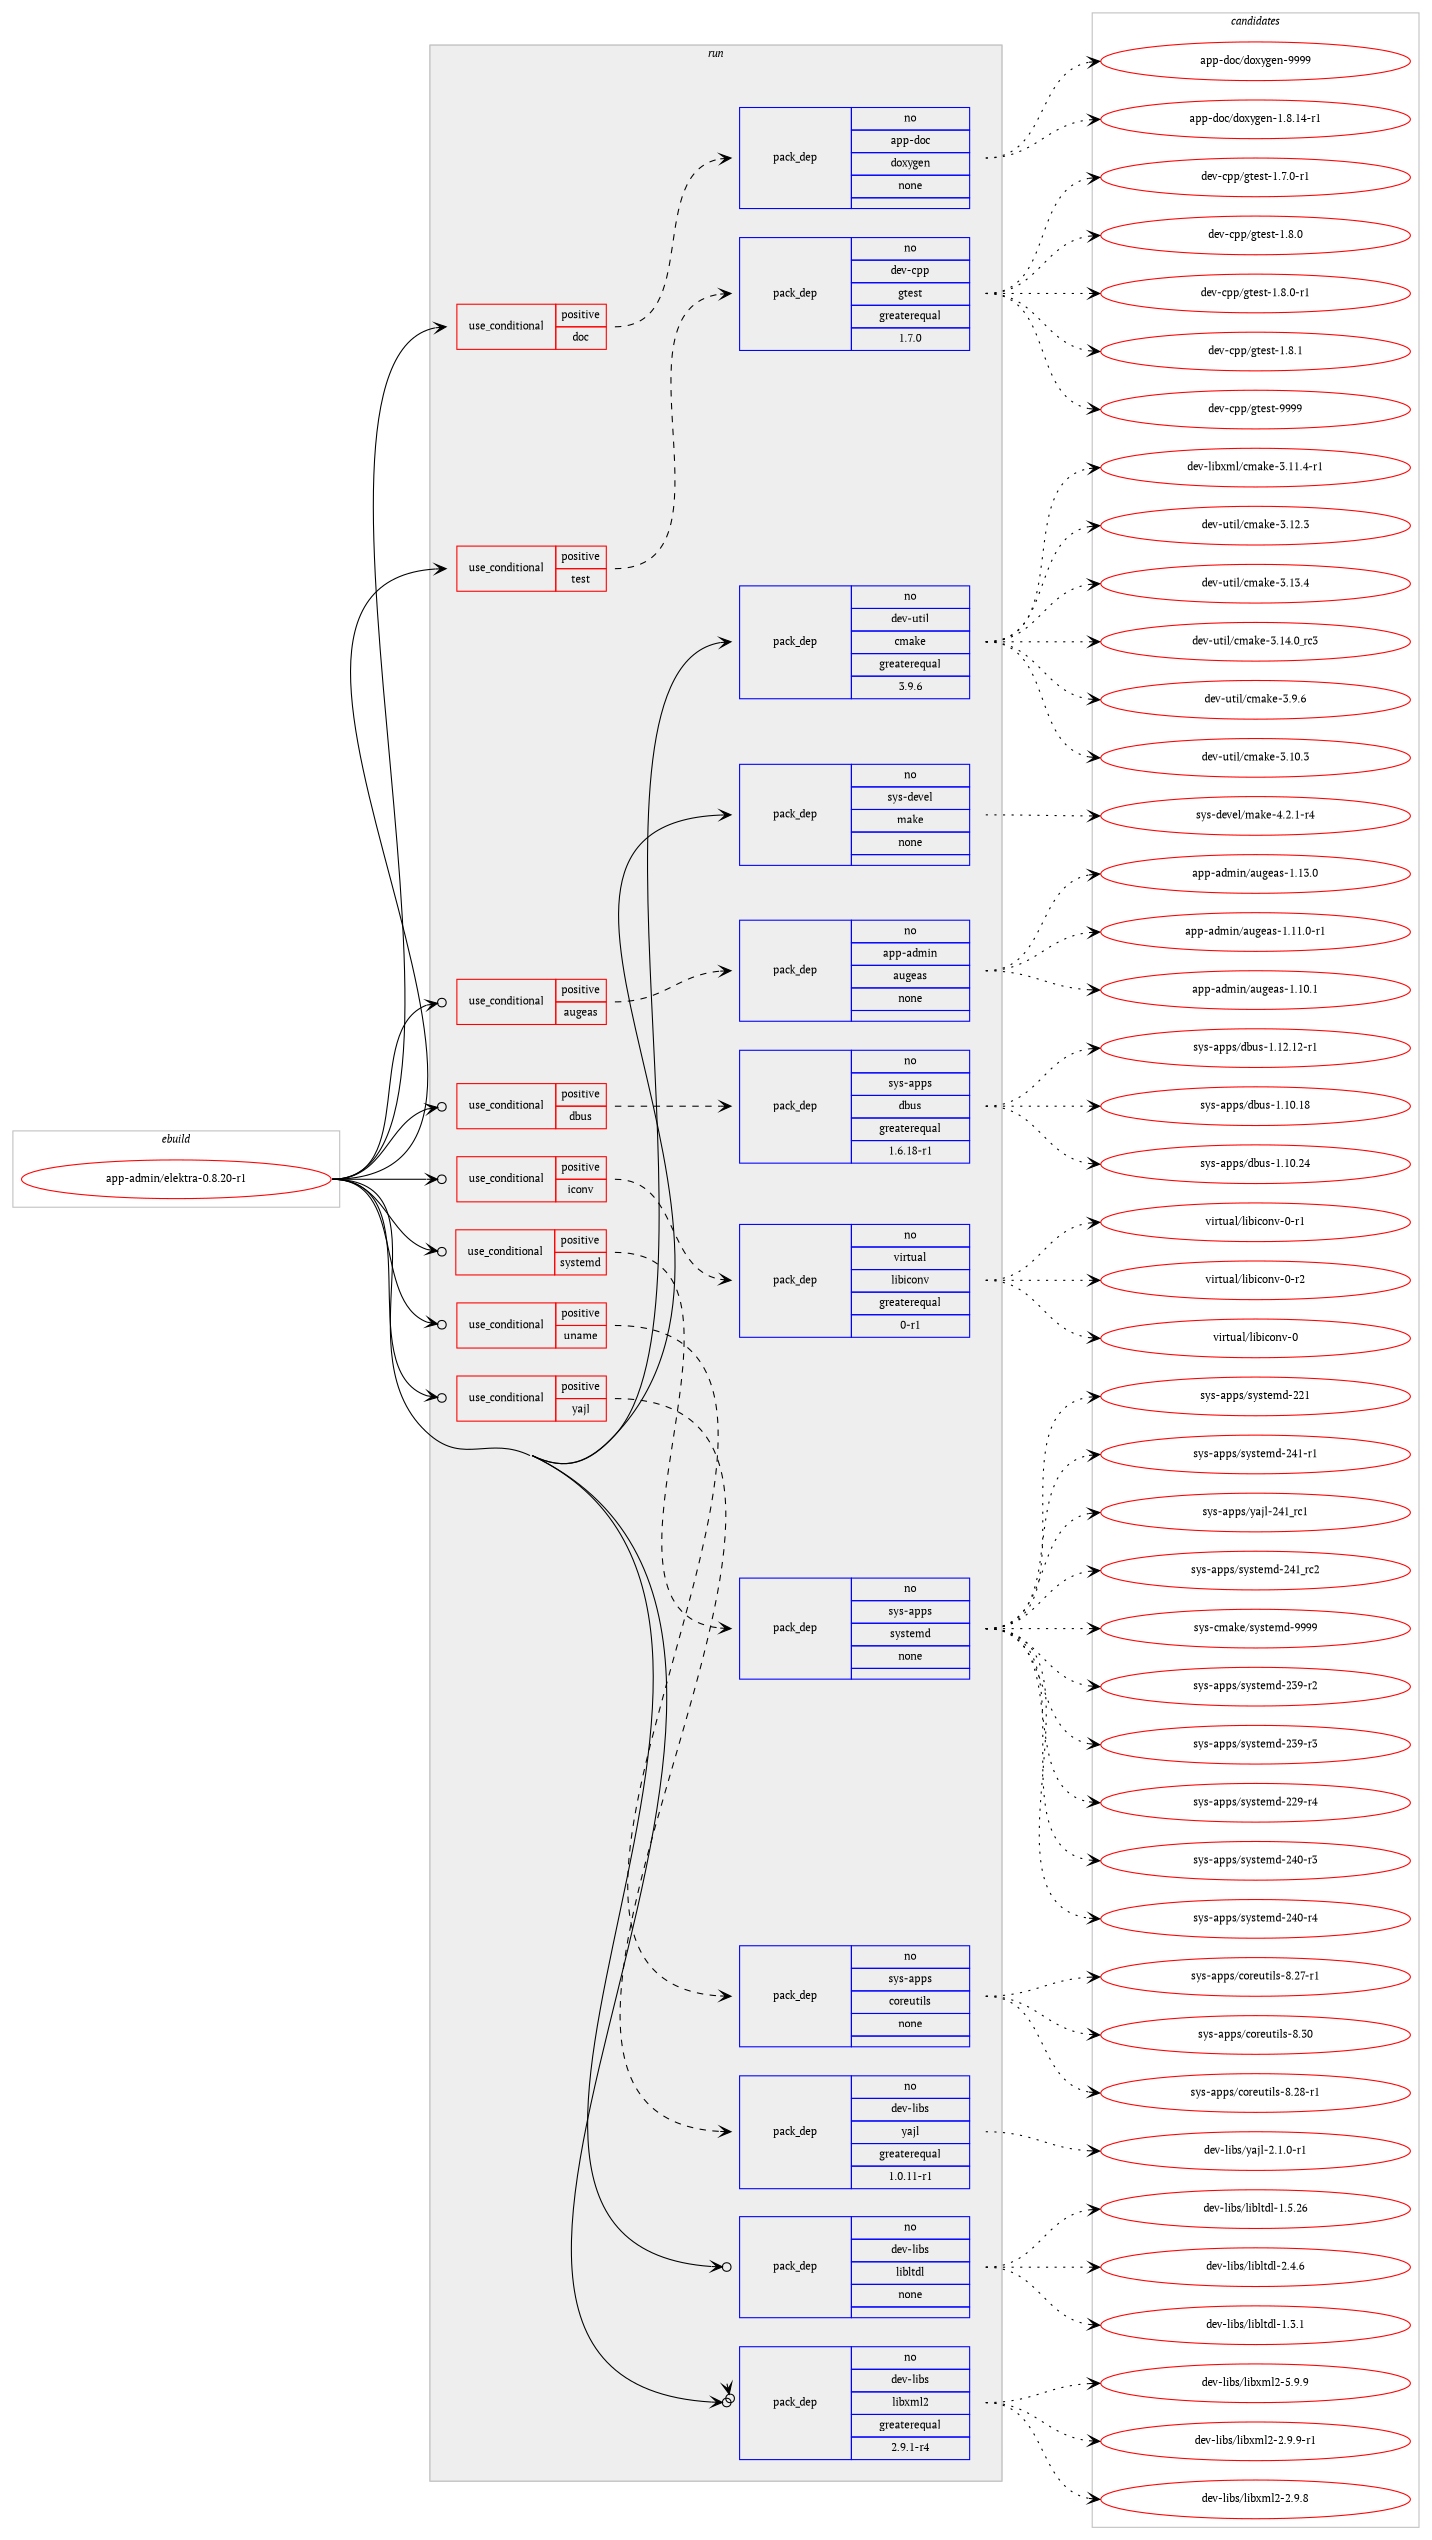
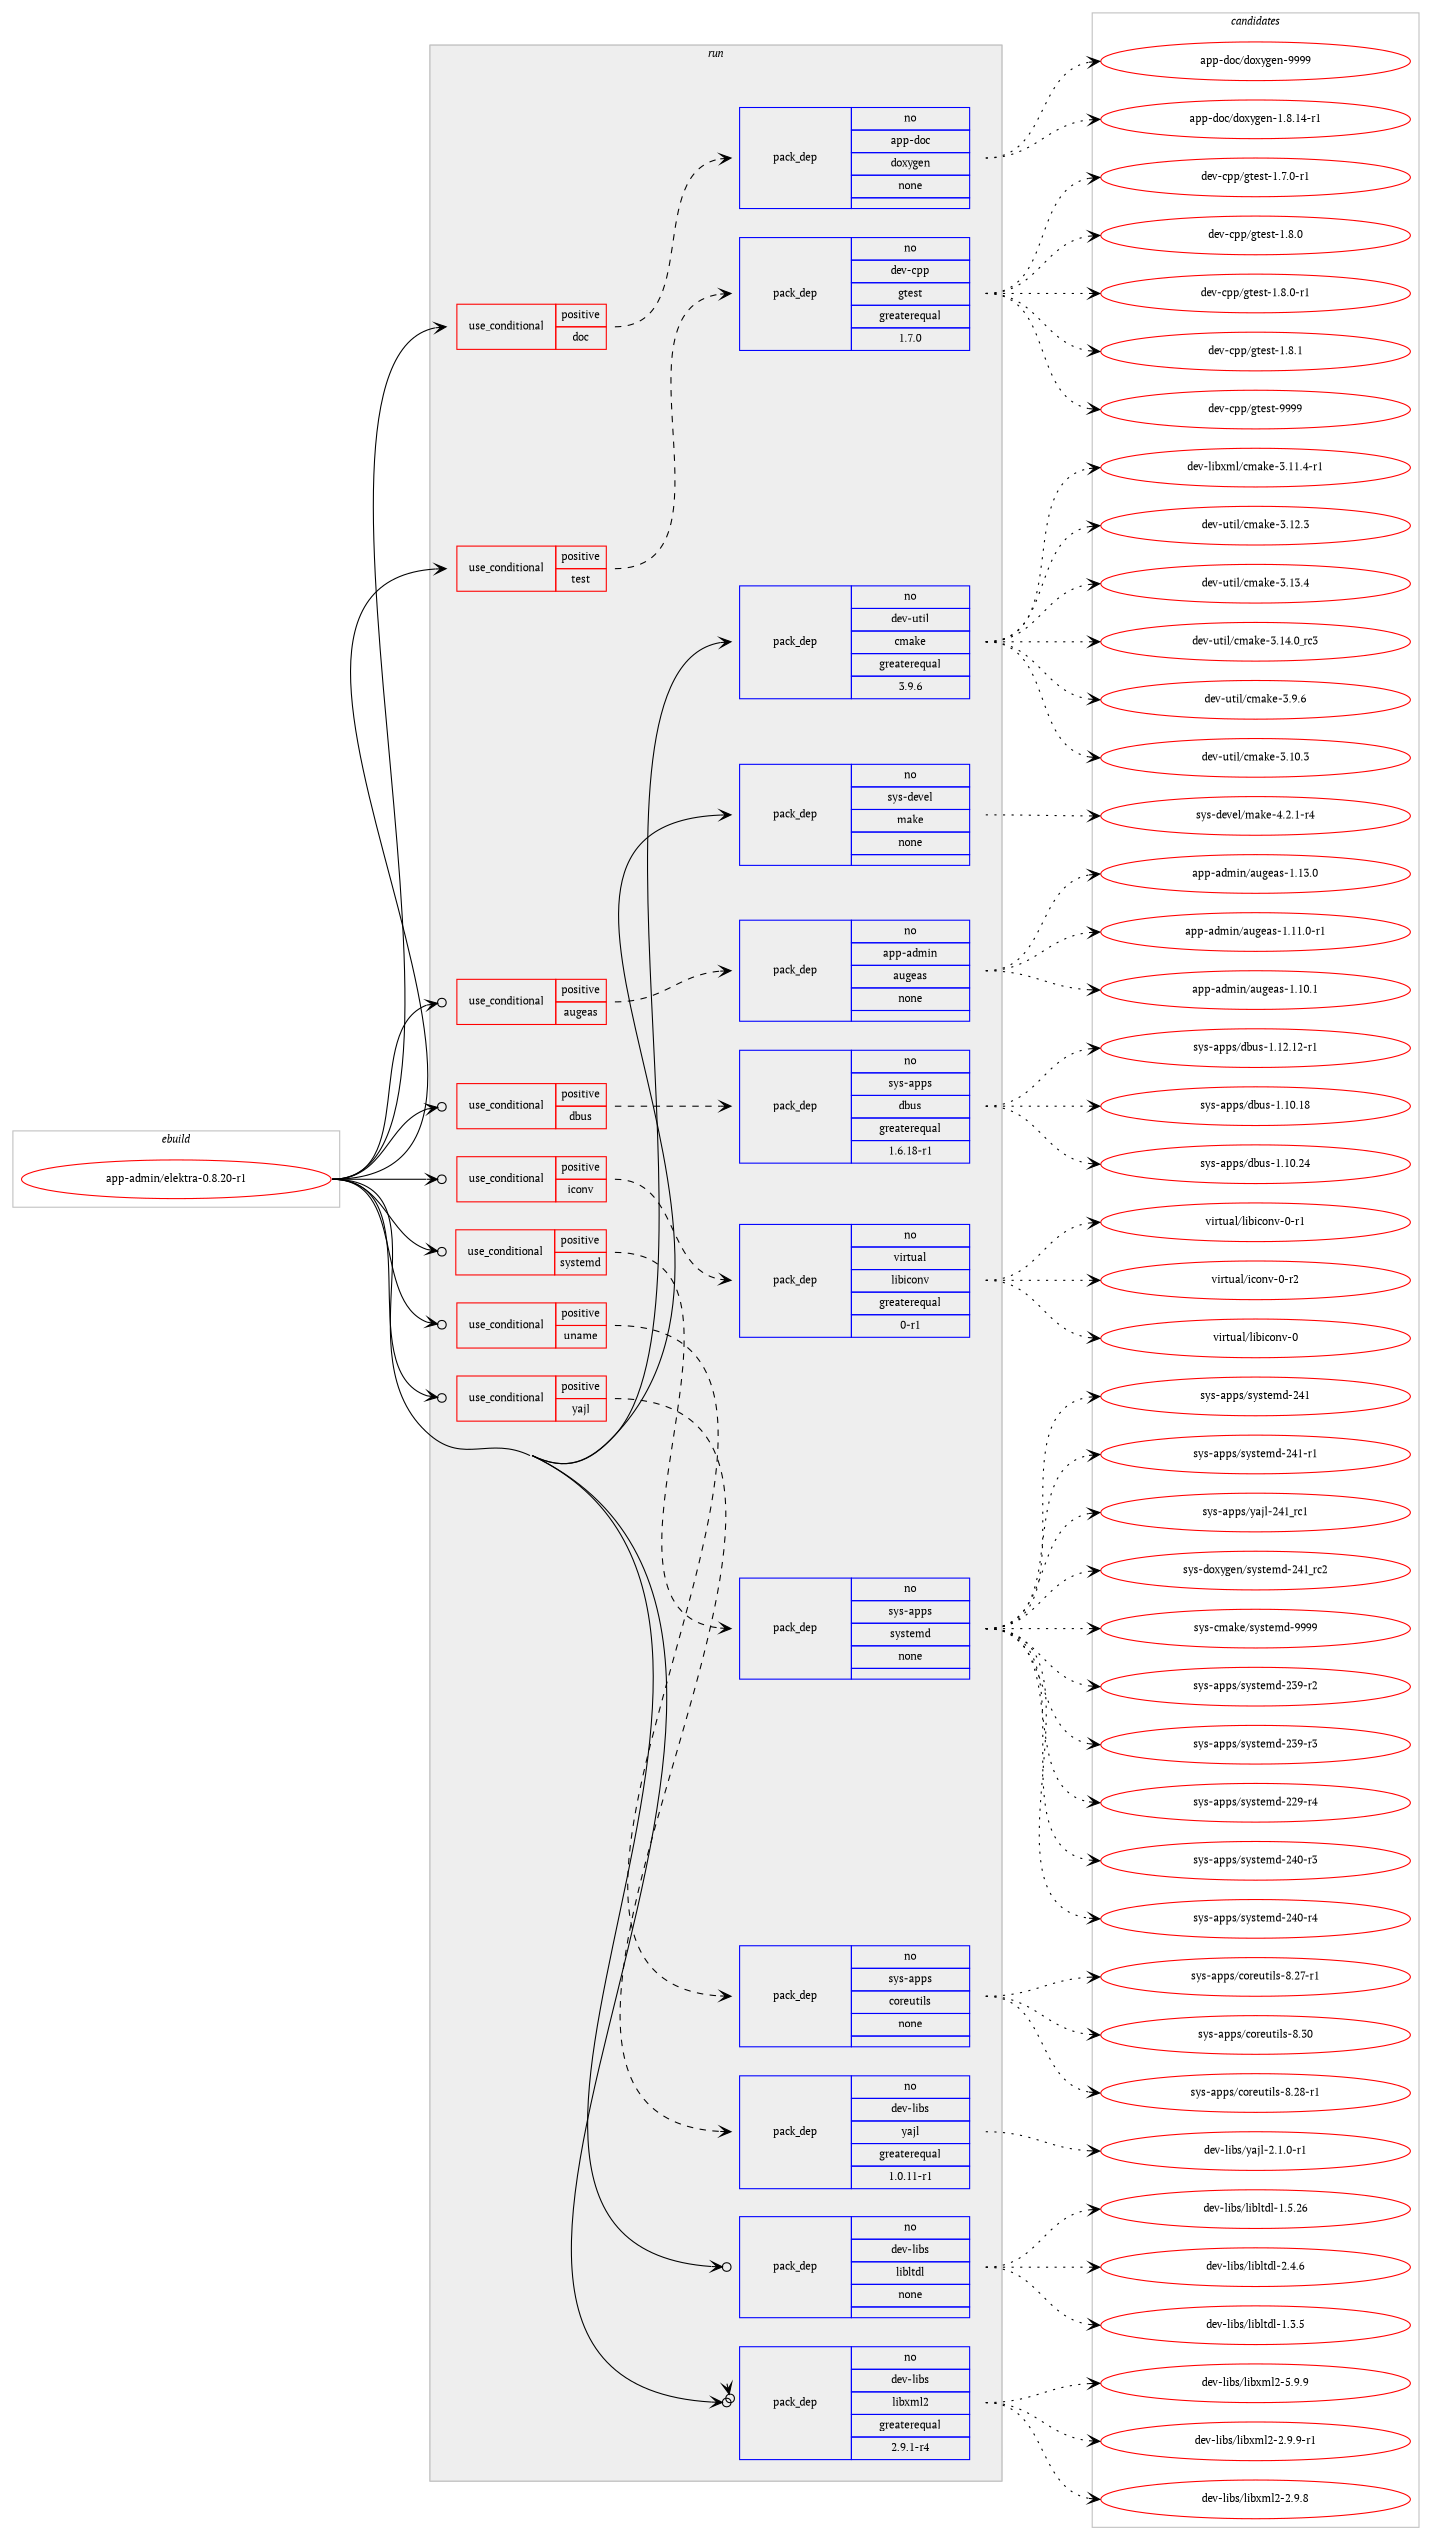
(1256, 1280) -> (1256, 1280)
(1256, 1396) -> (1256, 1396)
(1256, 1571) -> (1256, 1571)
(1256, 2325) -> (1256, 2325)
